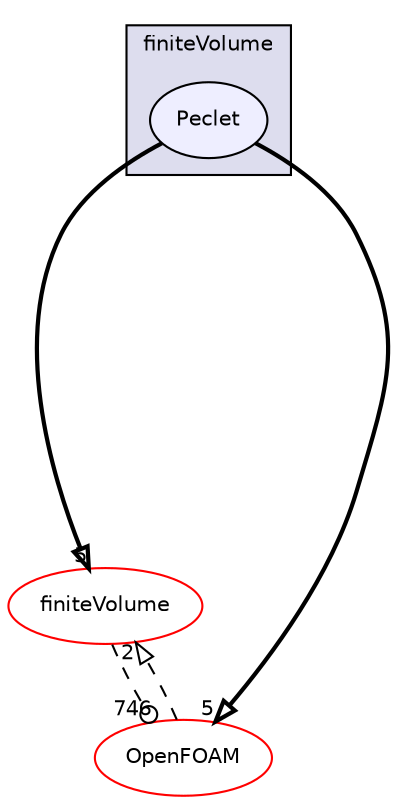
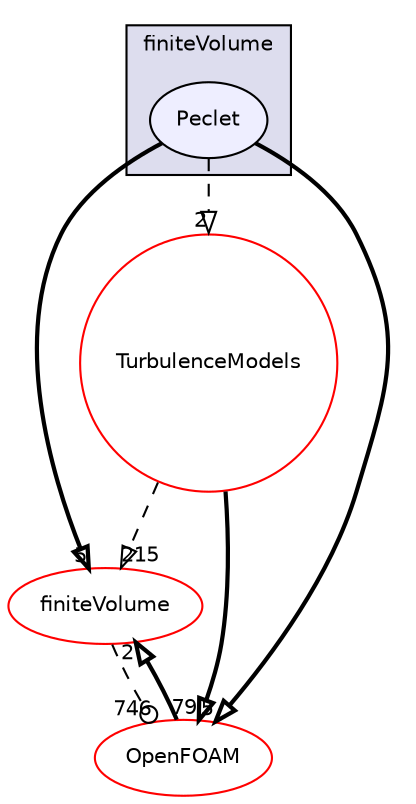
none -> (209, 363)
(163, 690) -> (163, 690)
